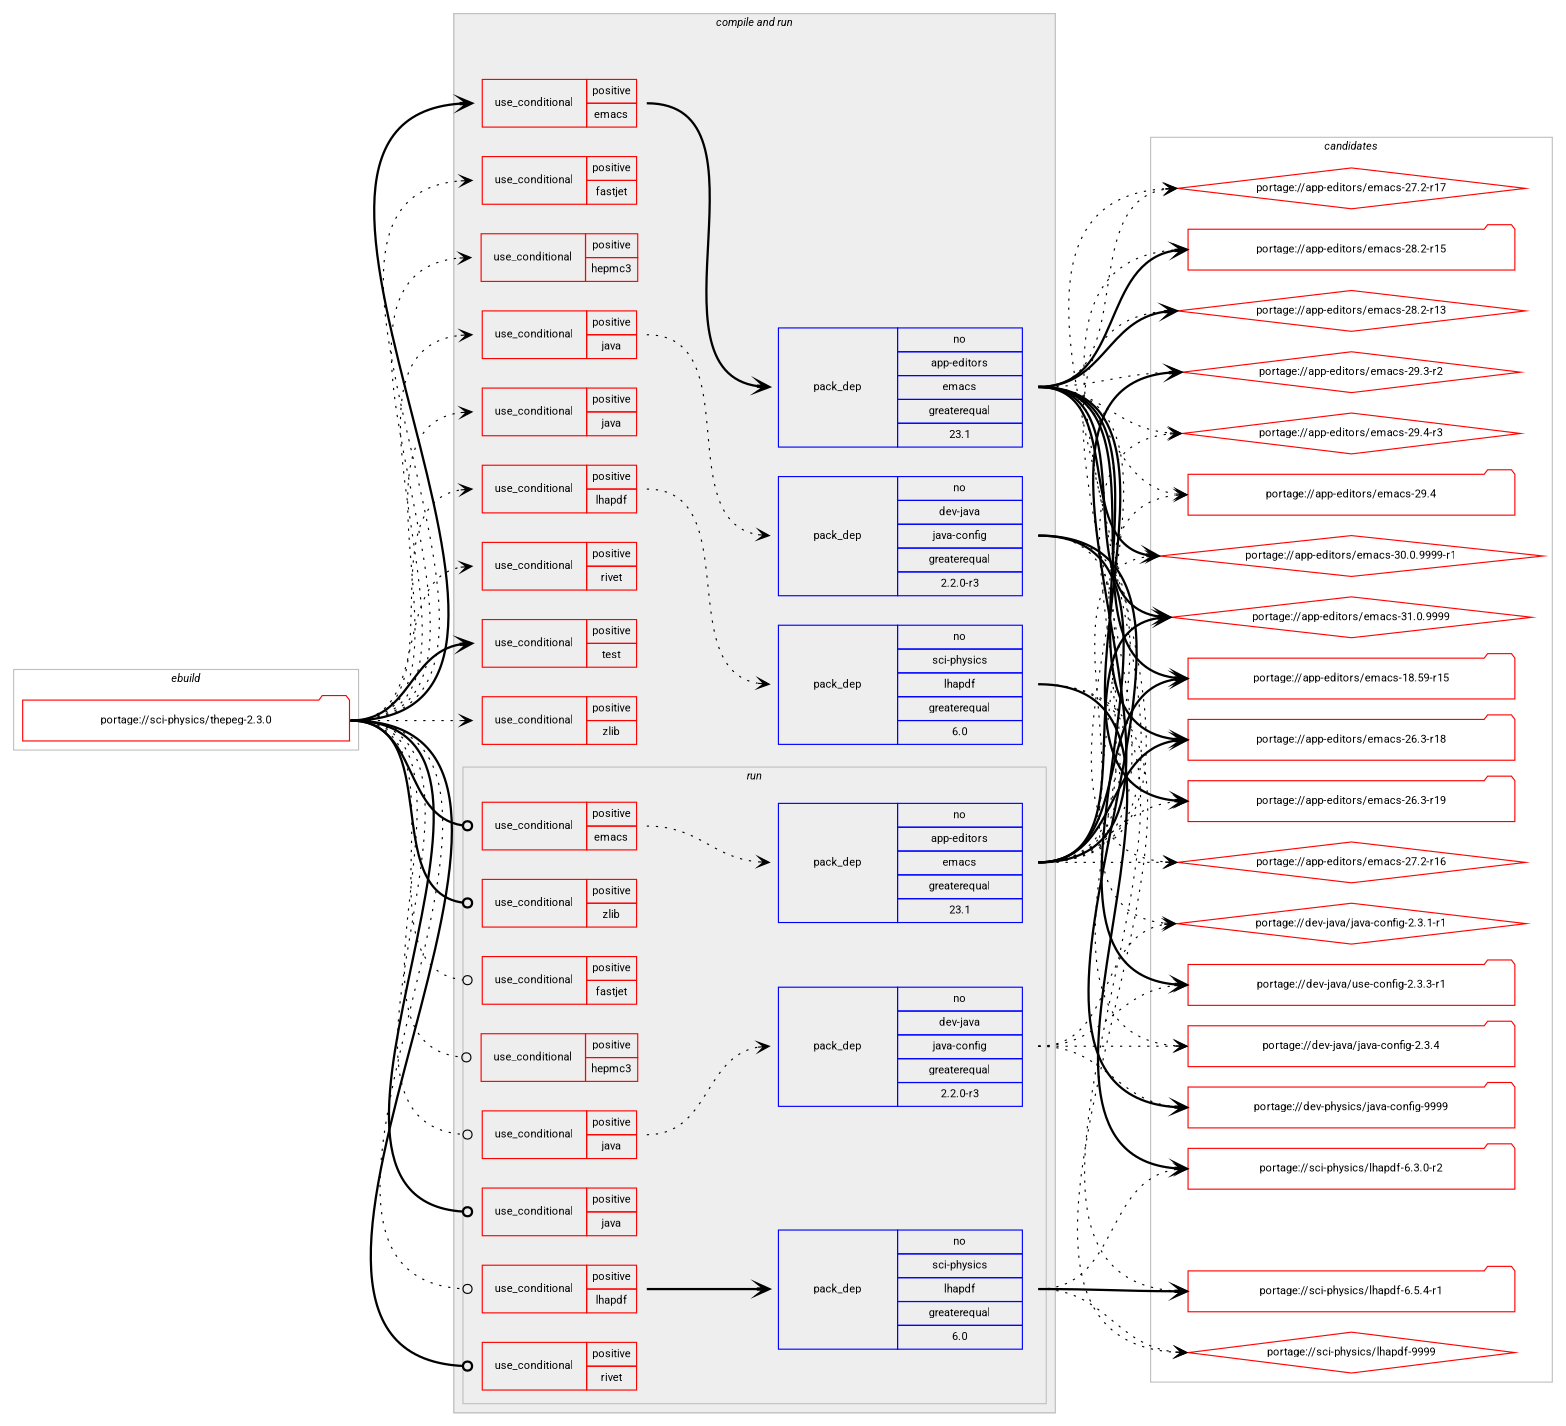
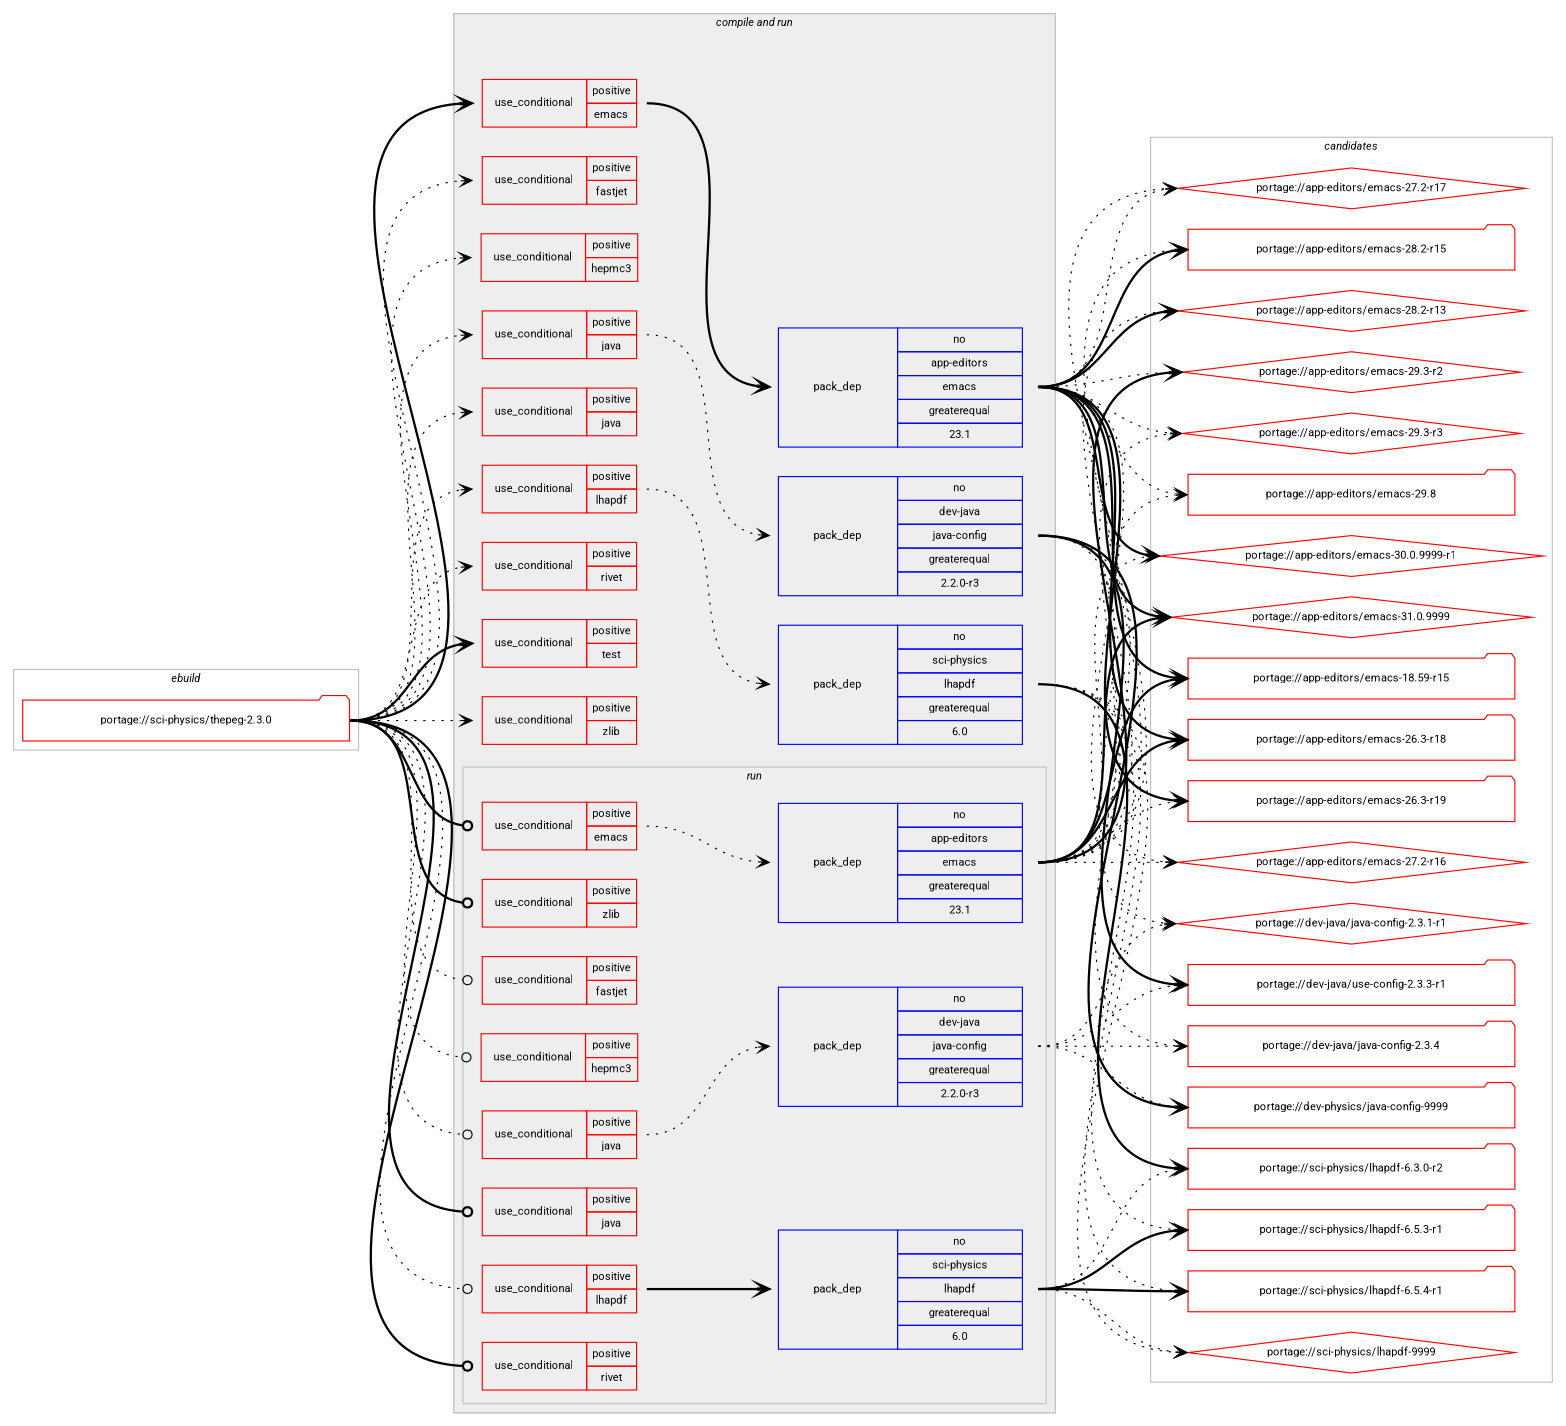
(1351, 433) -> (1351, 433)
(1351, 495) -> (1351, 495)
none -> (1351, 1230)
